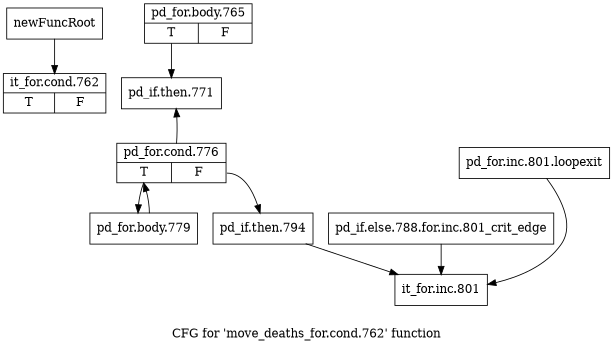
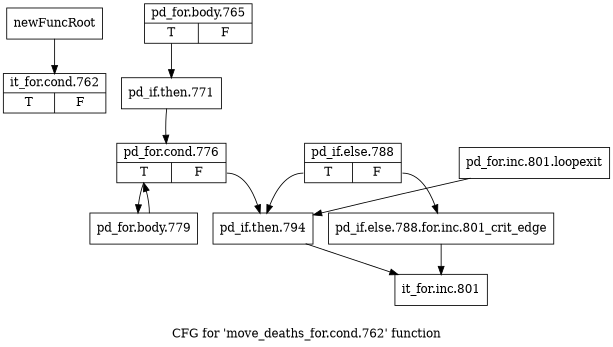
(177, 130) -> (166, 122)
none -> (353, 163)
(560, 246) -> (396, 195)
